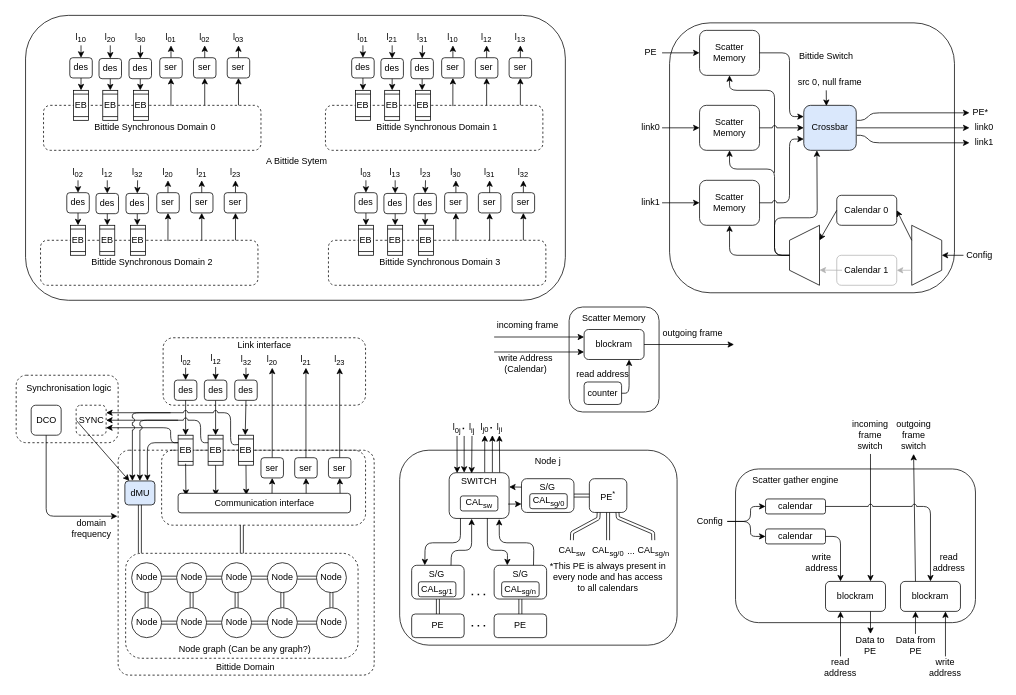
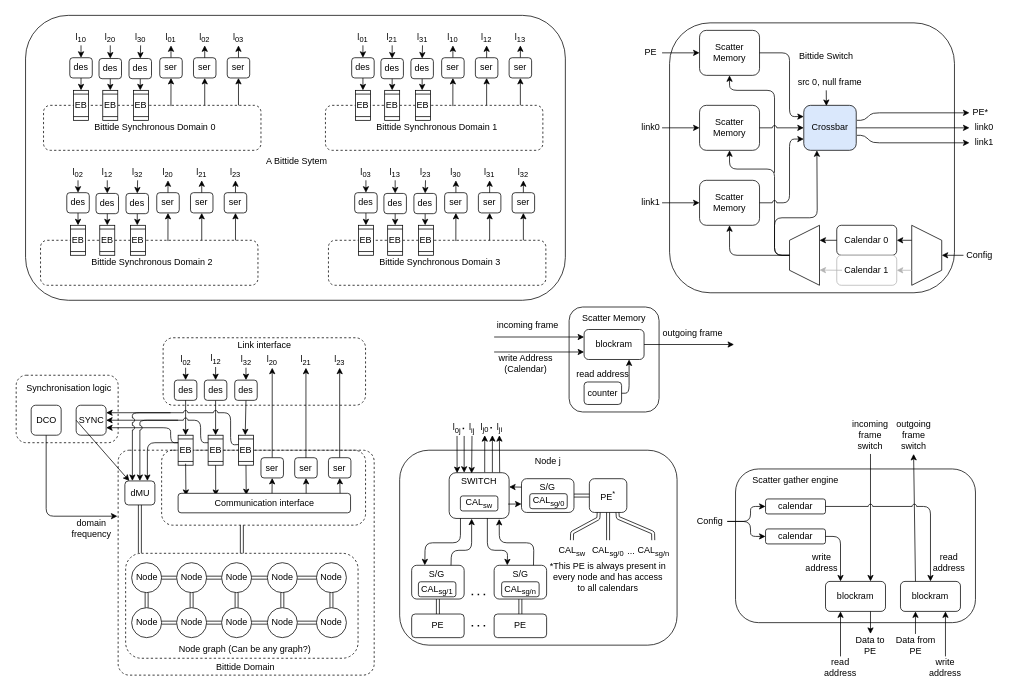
(867, 210) -> (867, 240)
(91, 420) -> (91, 420)
(140, 493) -> (140, 493)
